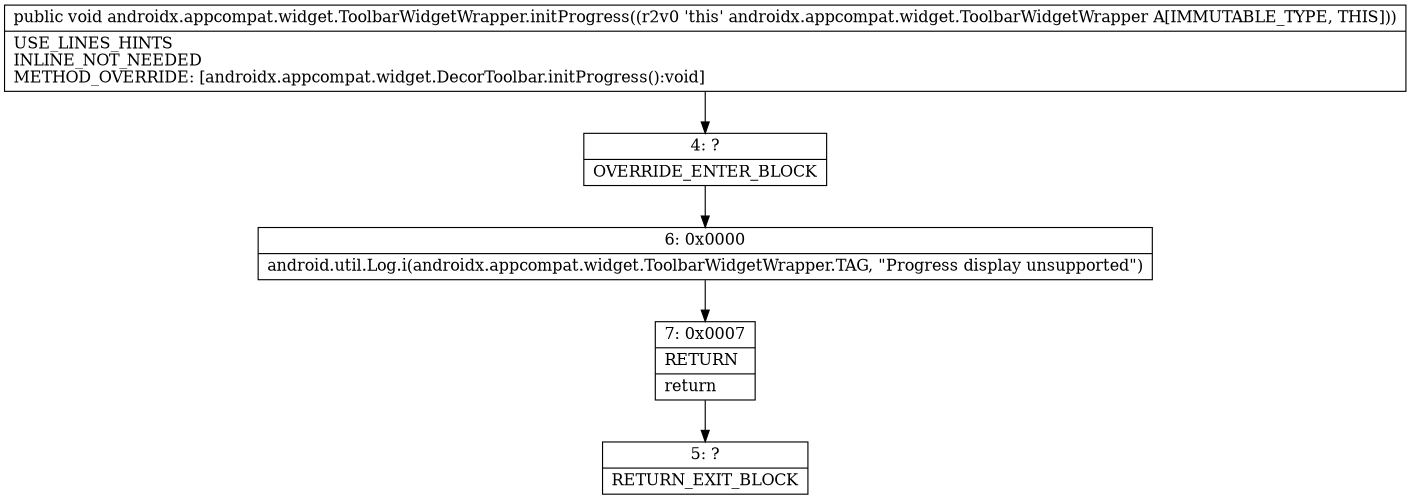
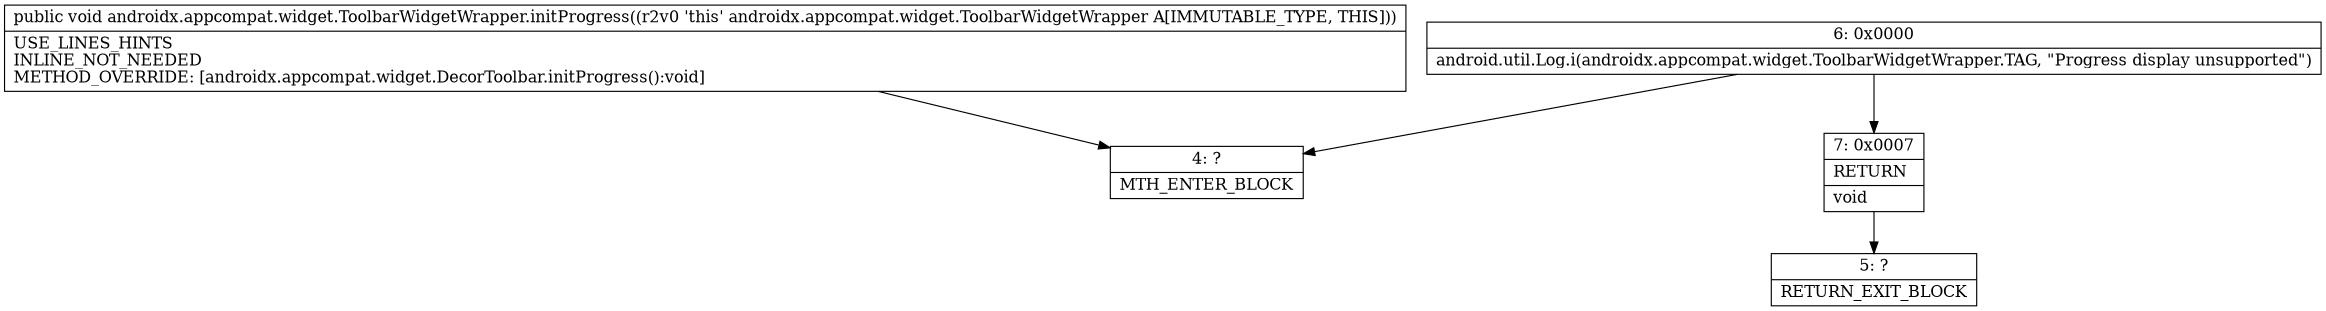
(705, 172) -> (1207, 185)
(705, 201) -> (1526, 113)
(690, 386) -> (1851, 198)
